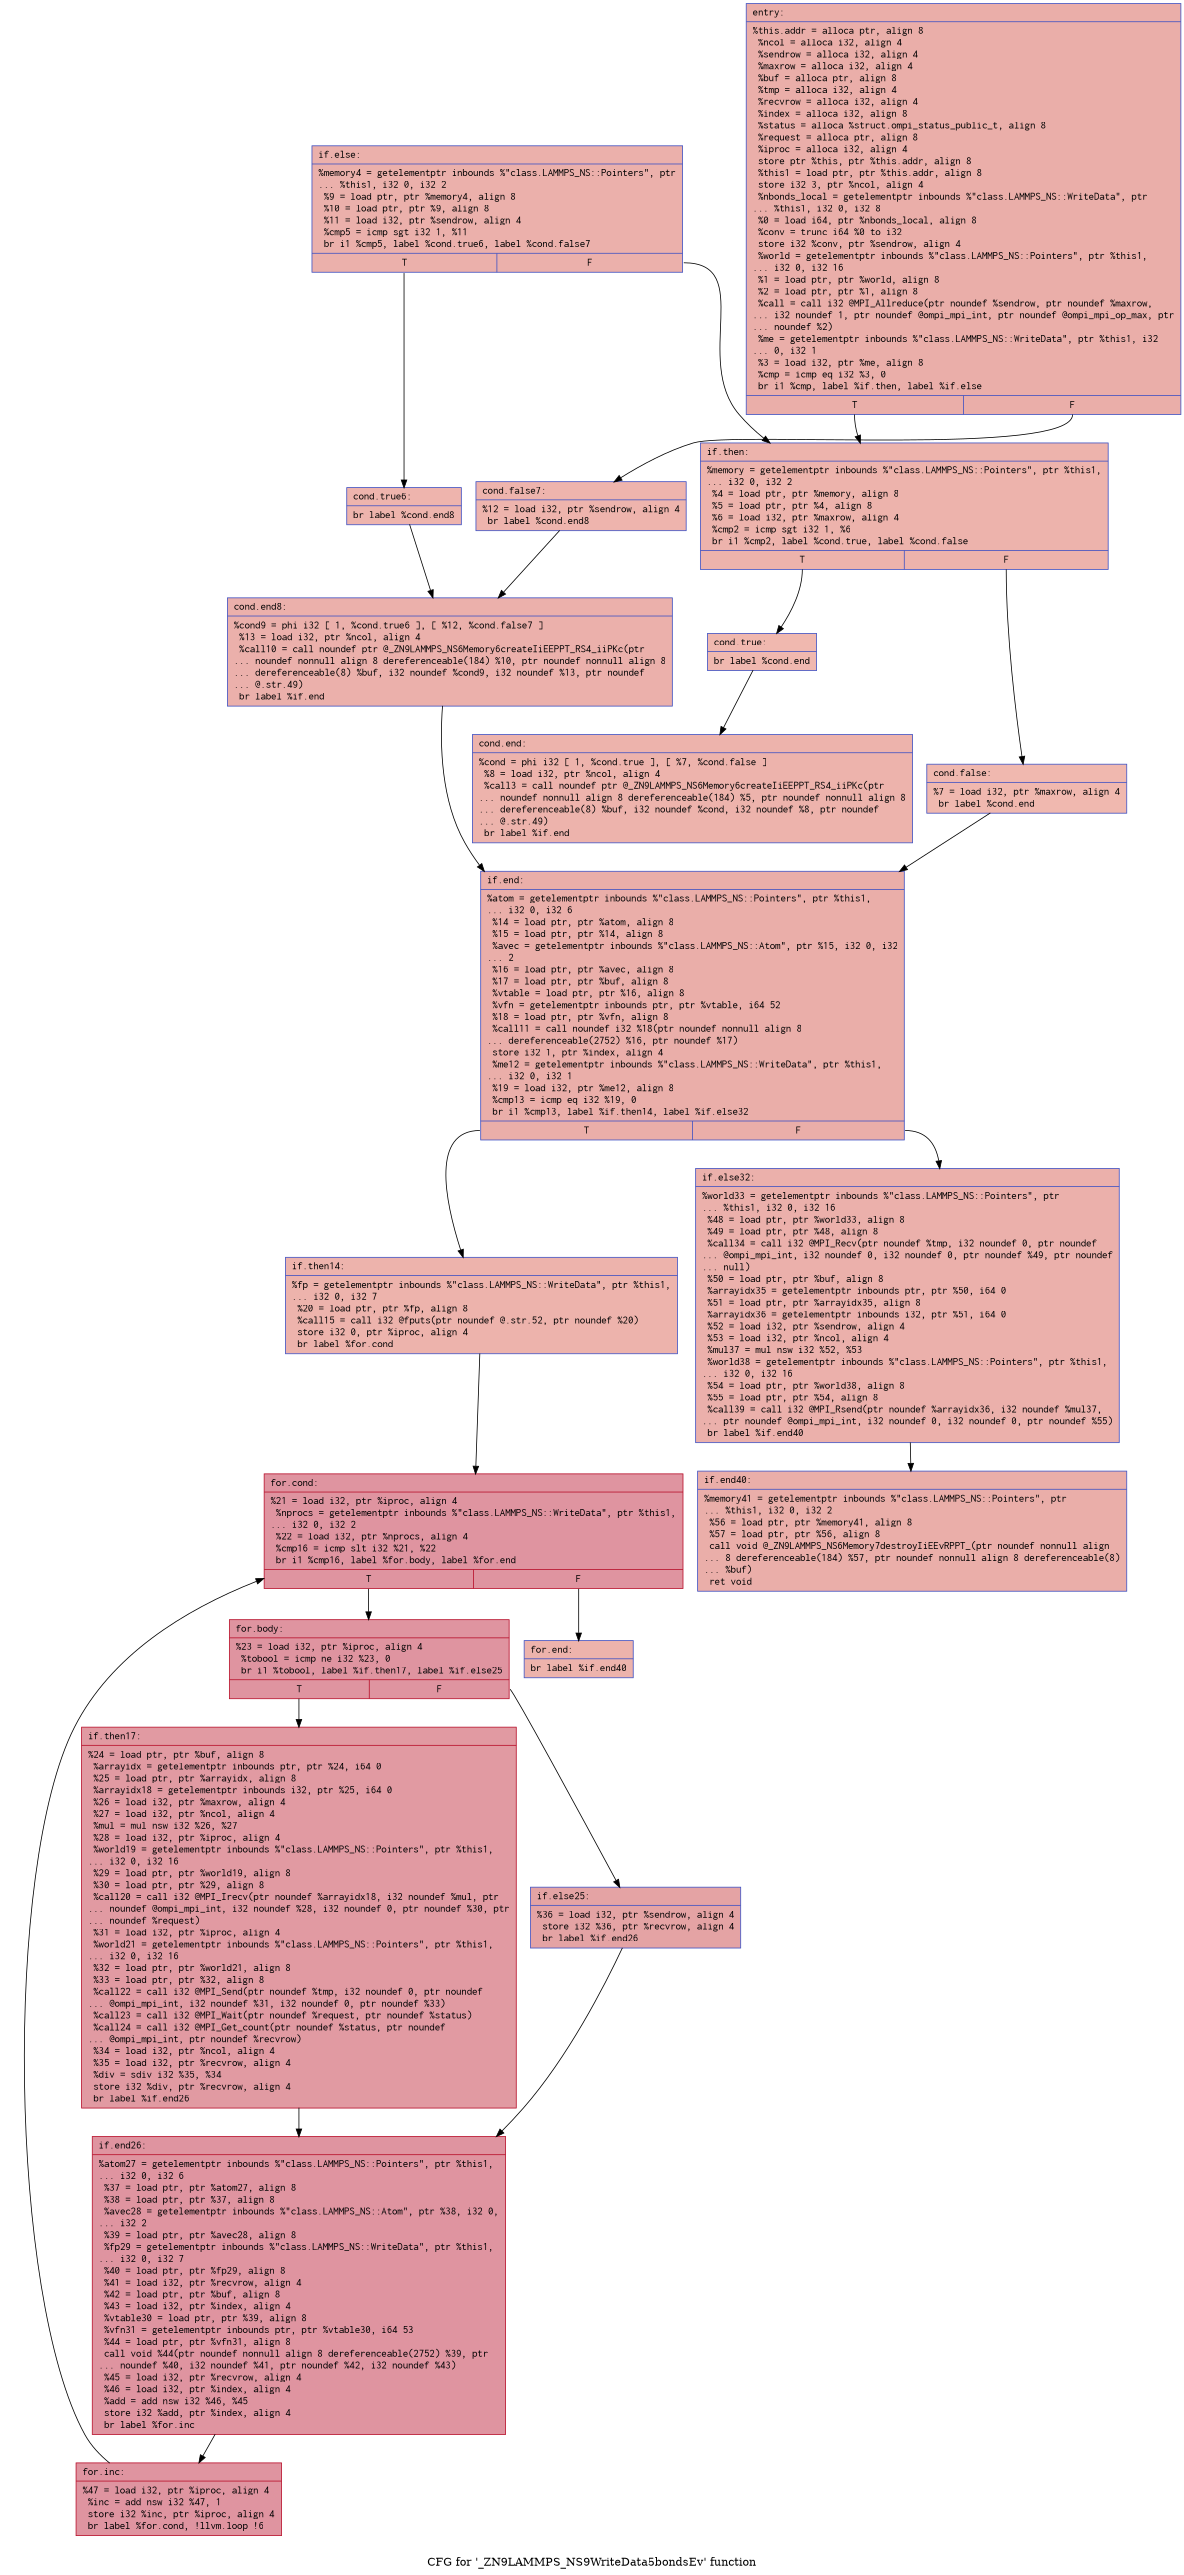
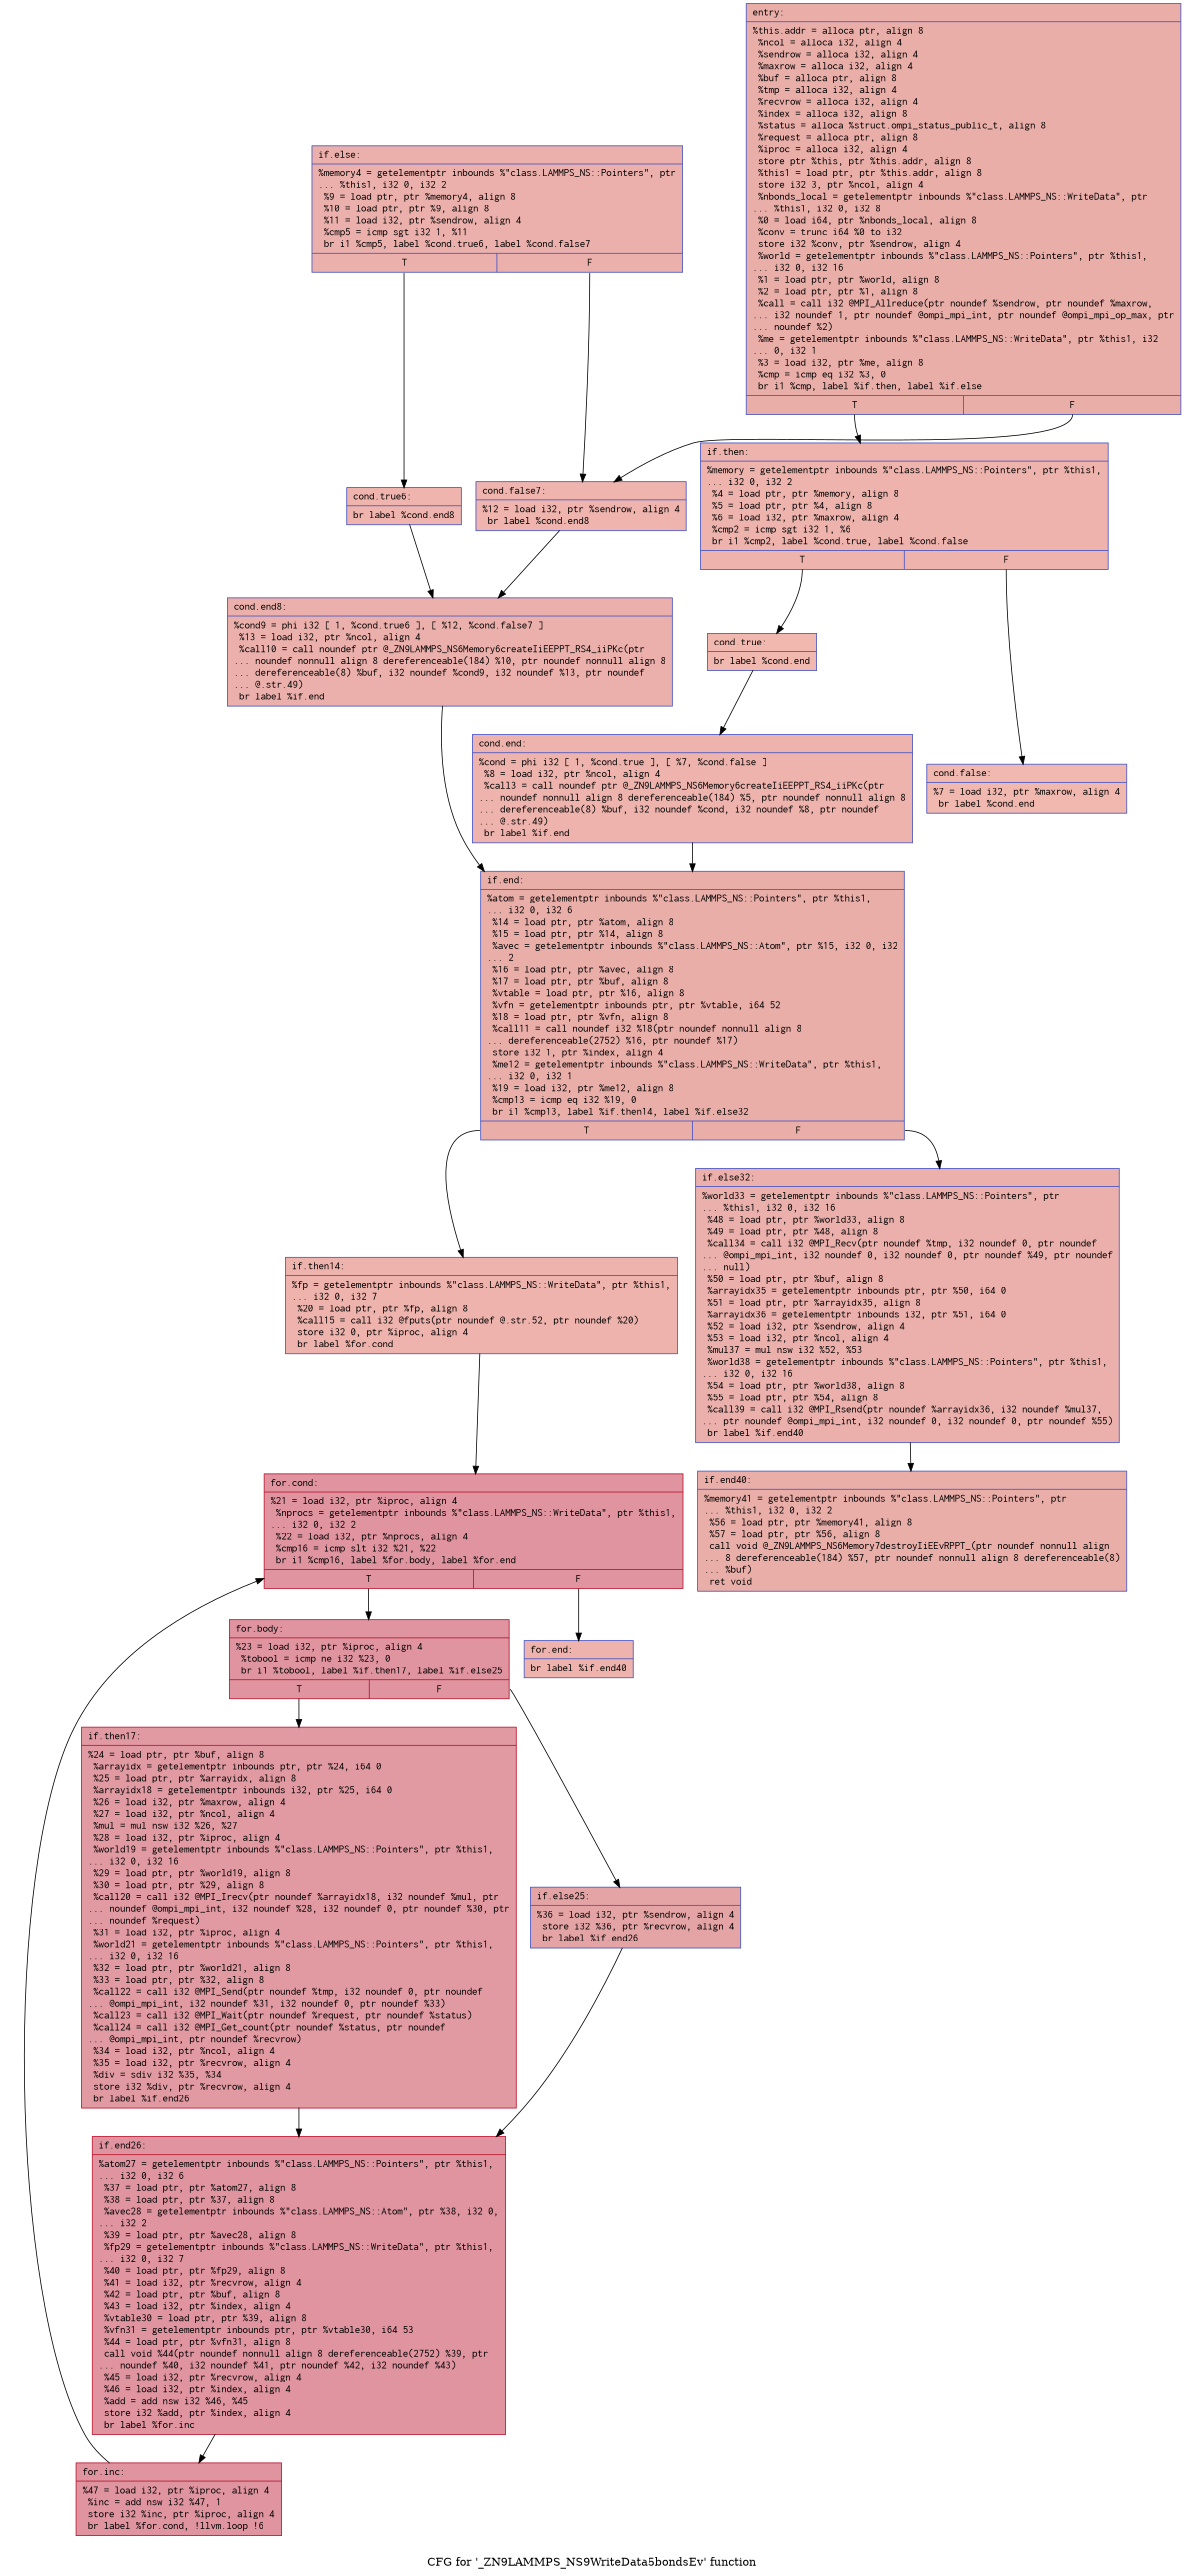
(720, 347) -> (588, 373)
(948, 840) -> (692, 853)
